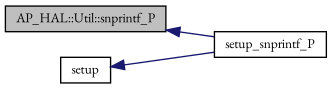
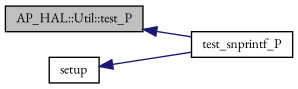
(86, 19) -> (74, 19)
(270, 45) -> (242, 45)
